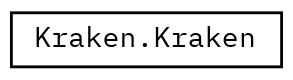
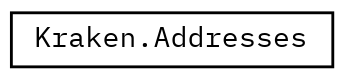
(146, 40) -> (172, 40)
